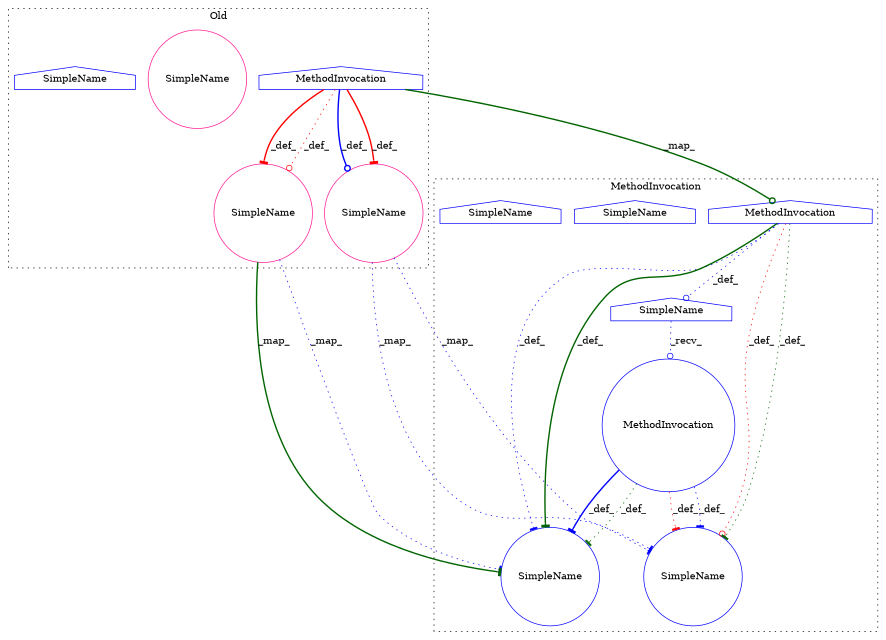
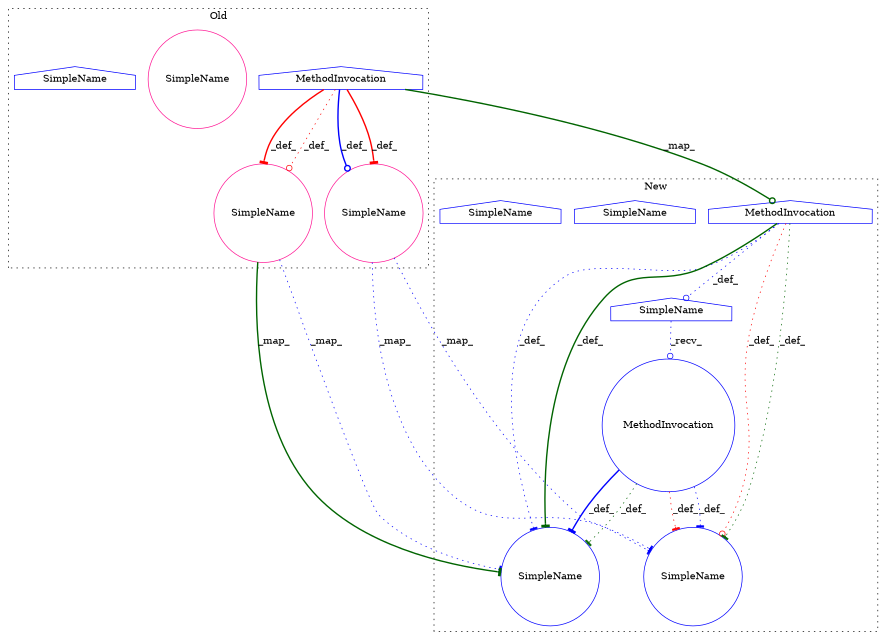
(656, 187) -> (656, 187)
